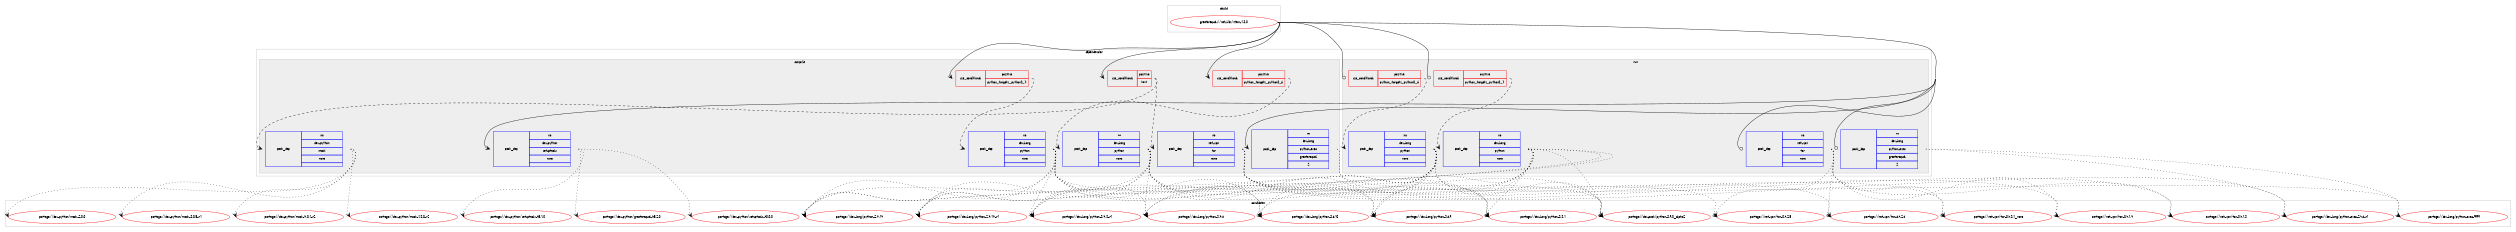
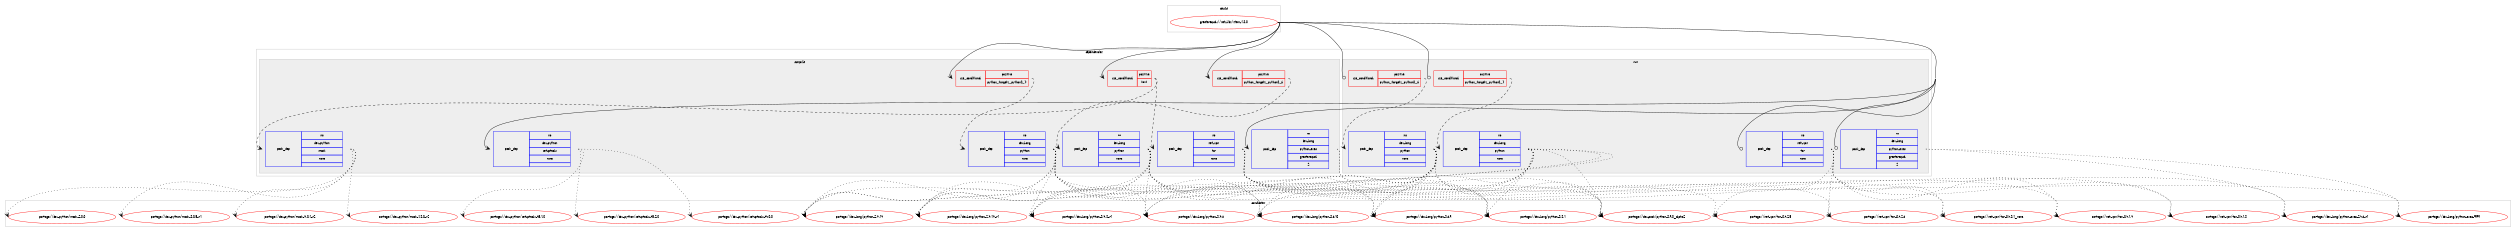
(632, 217) -> (632, 217)
(746, 217) -> (746, 217)
(1885, 217) -> (1885, 217)
